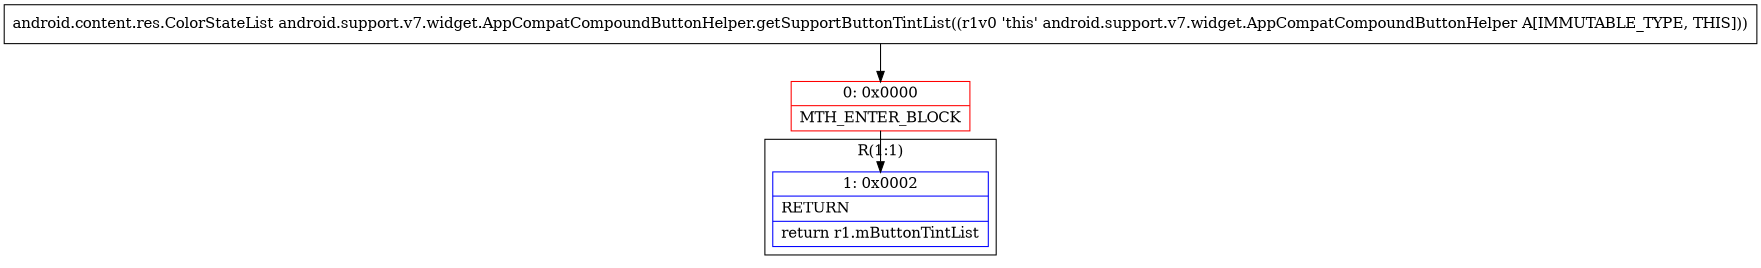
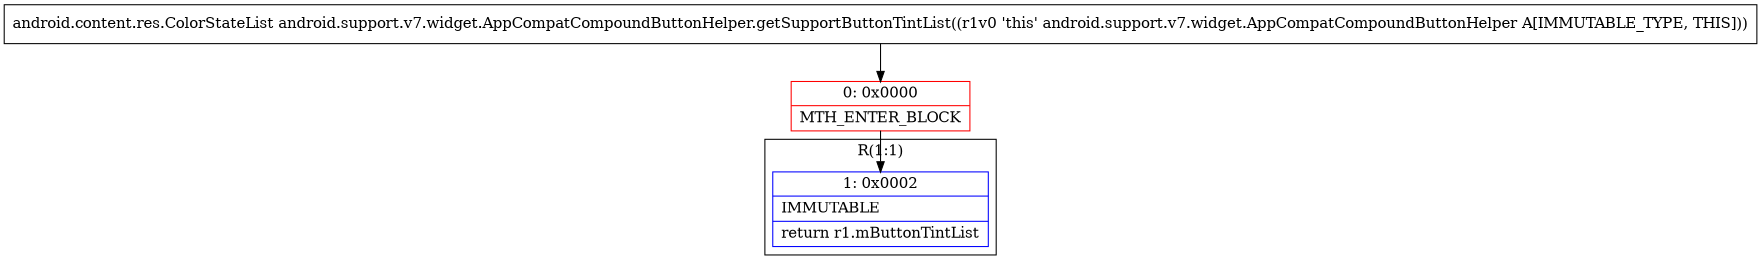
(815, 208) -> (831, 208)
